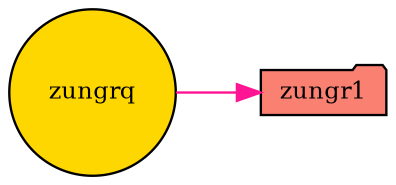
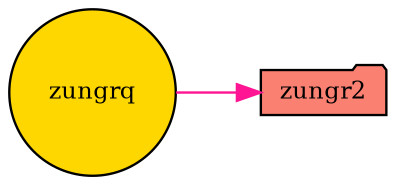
(324, 93) -> (324, 93)
